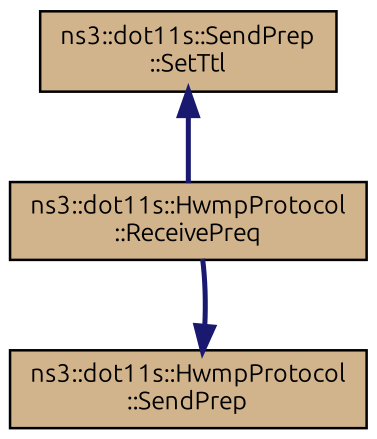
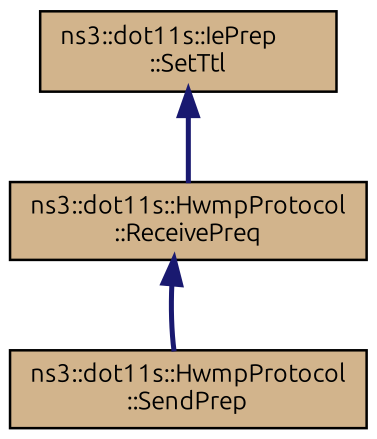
(188, 51) -> (188, 51)
(205, 293) -> (172, 318)
